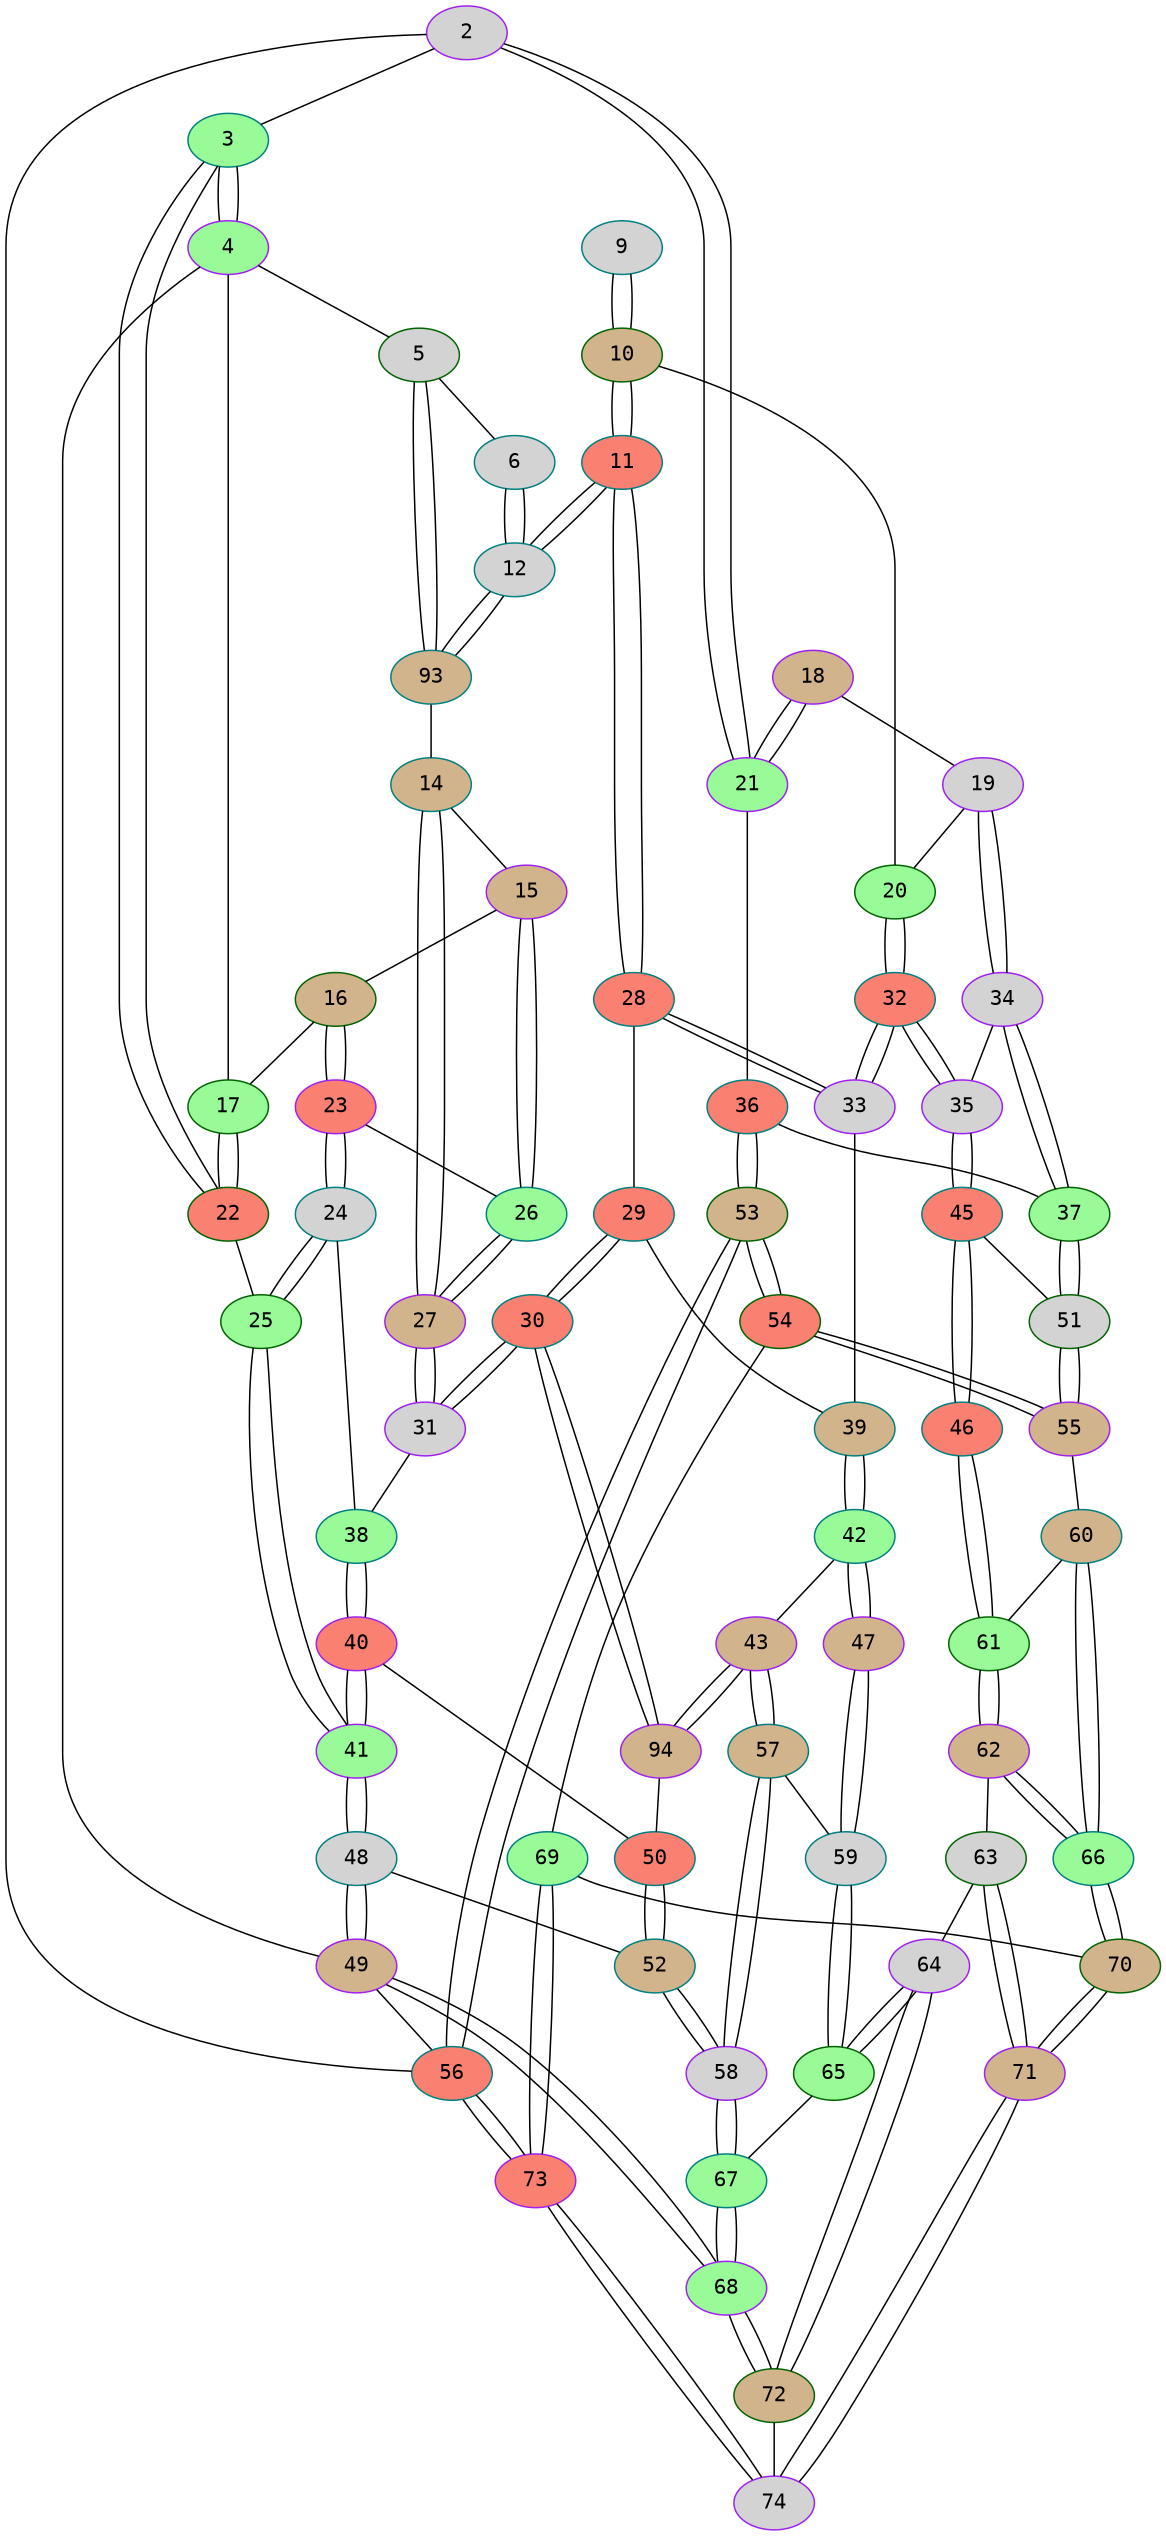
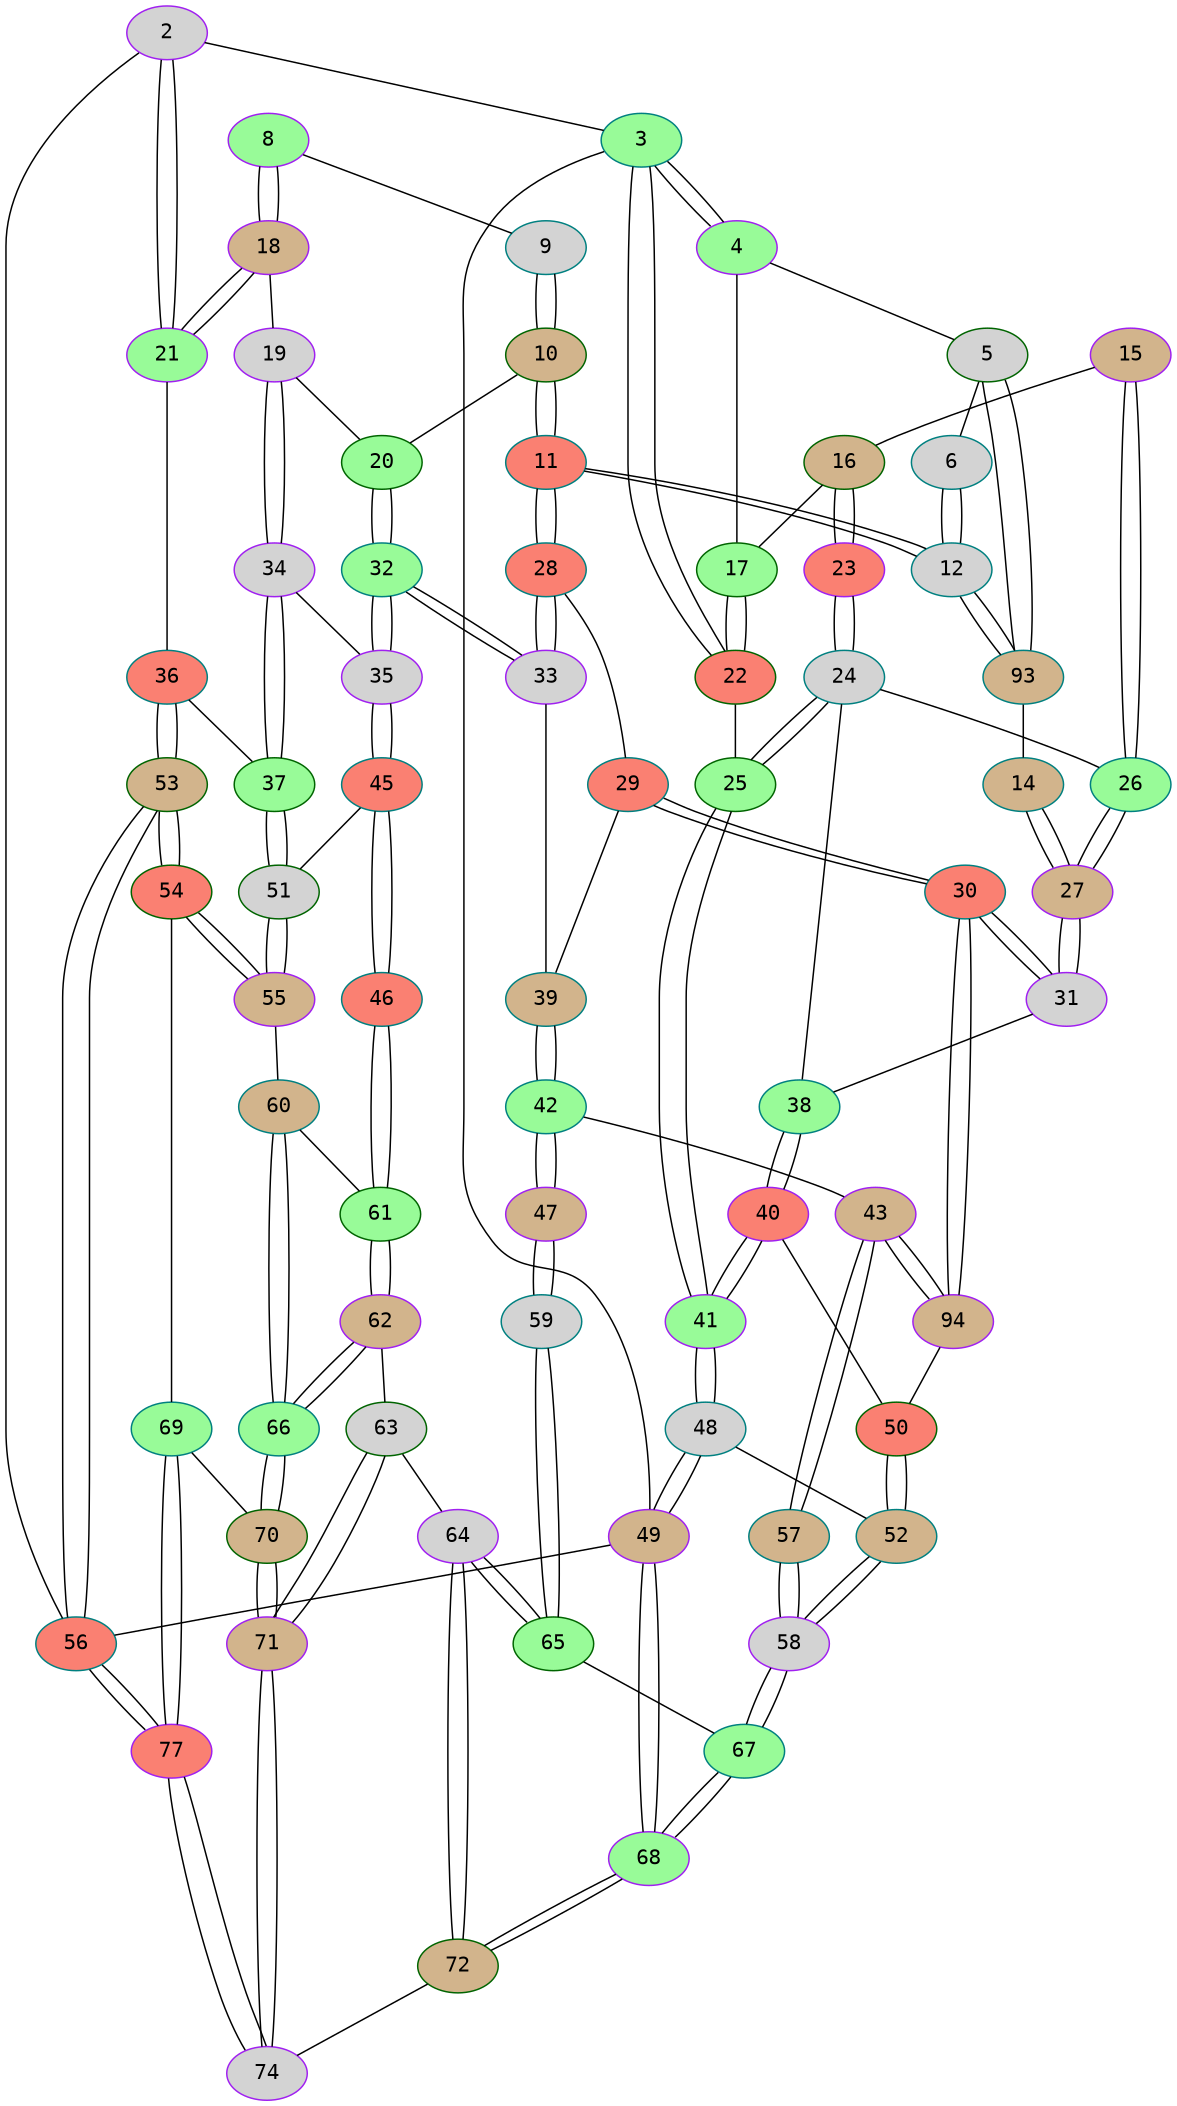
none -> (268, 140)
(479, 838) -> none
(895, 999) -> (382, 570)
(63, 1158) -> (464, 836)
(431, 1161) -> (991, 726)
(807, 1805) -> none
(655, 1859) -> (896, 1429)
(536, 2181) -> (172, 1751)
